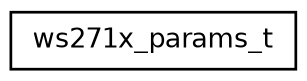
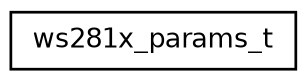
(153, 41) -> (153, 41)
